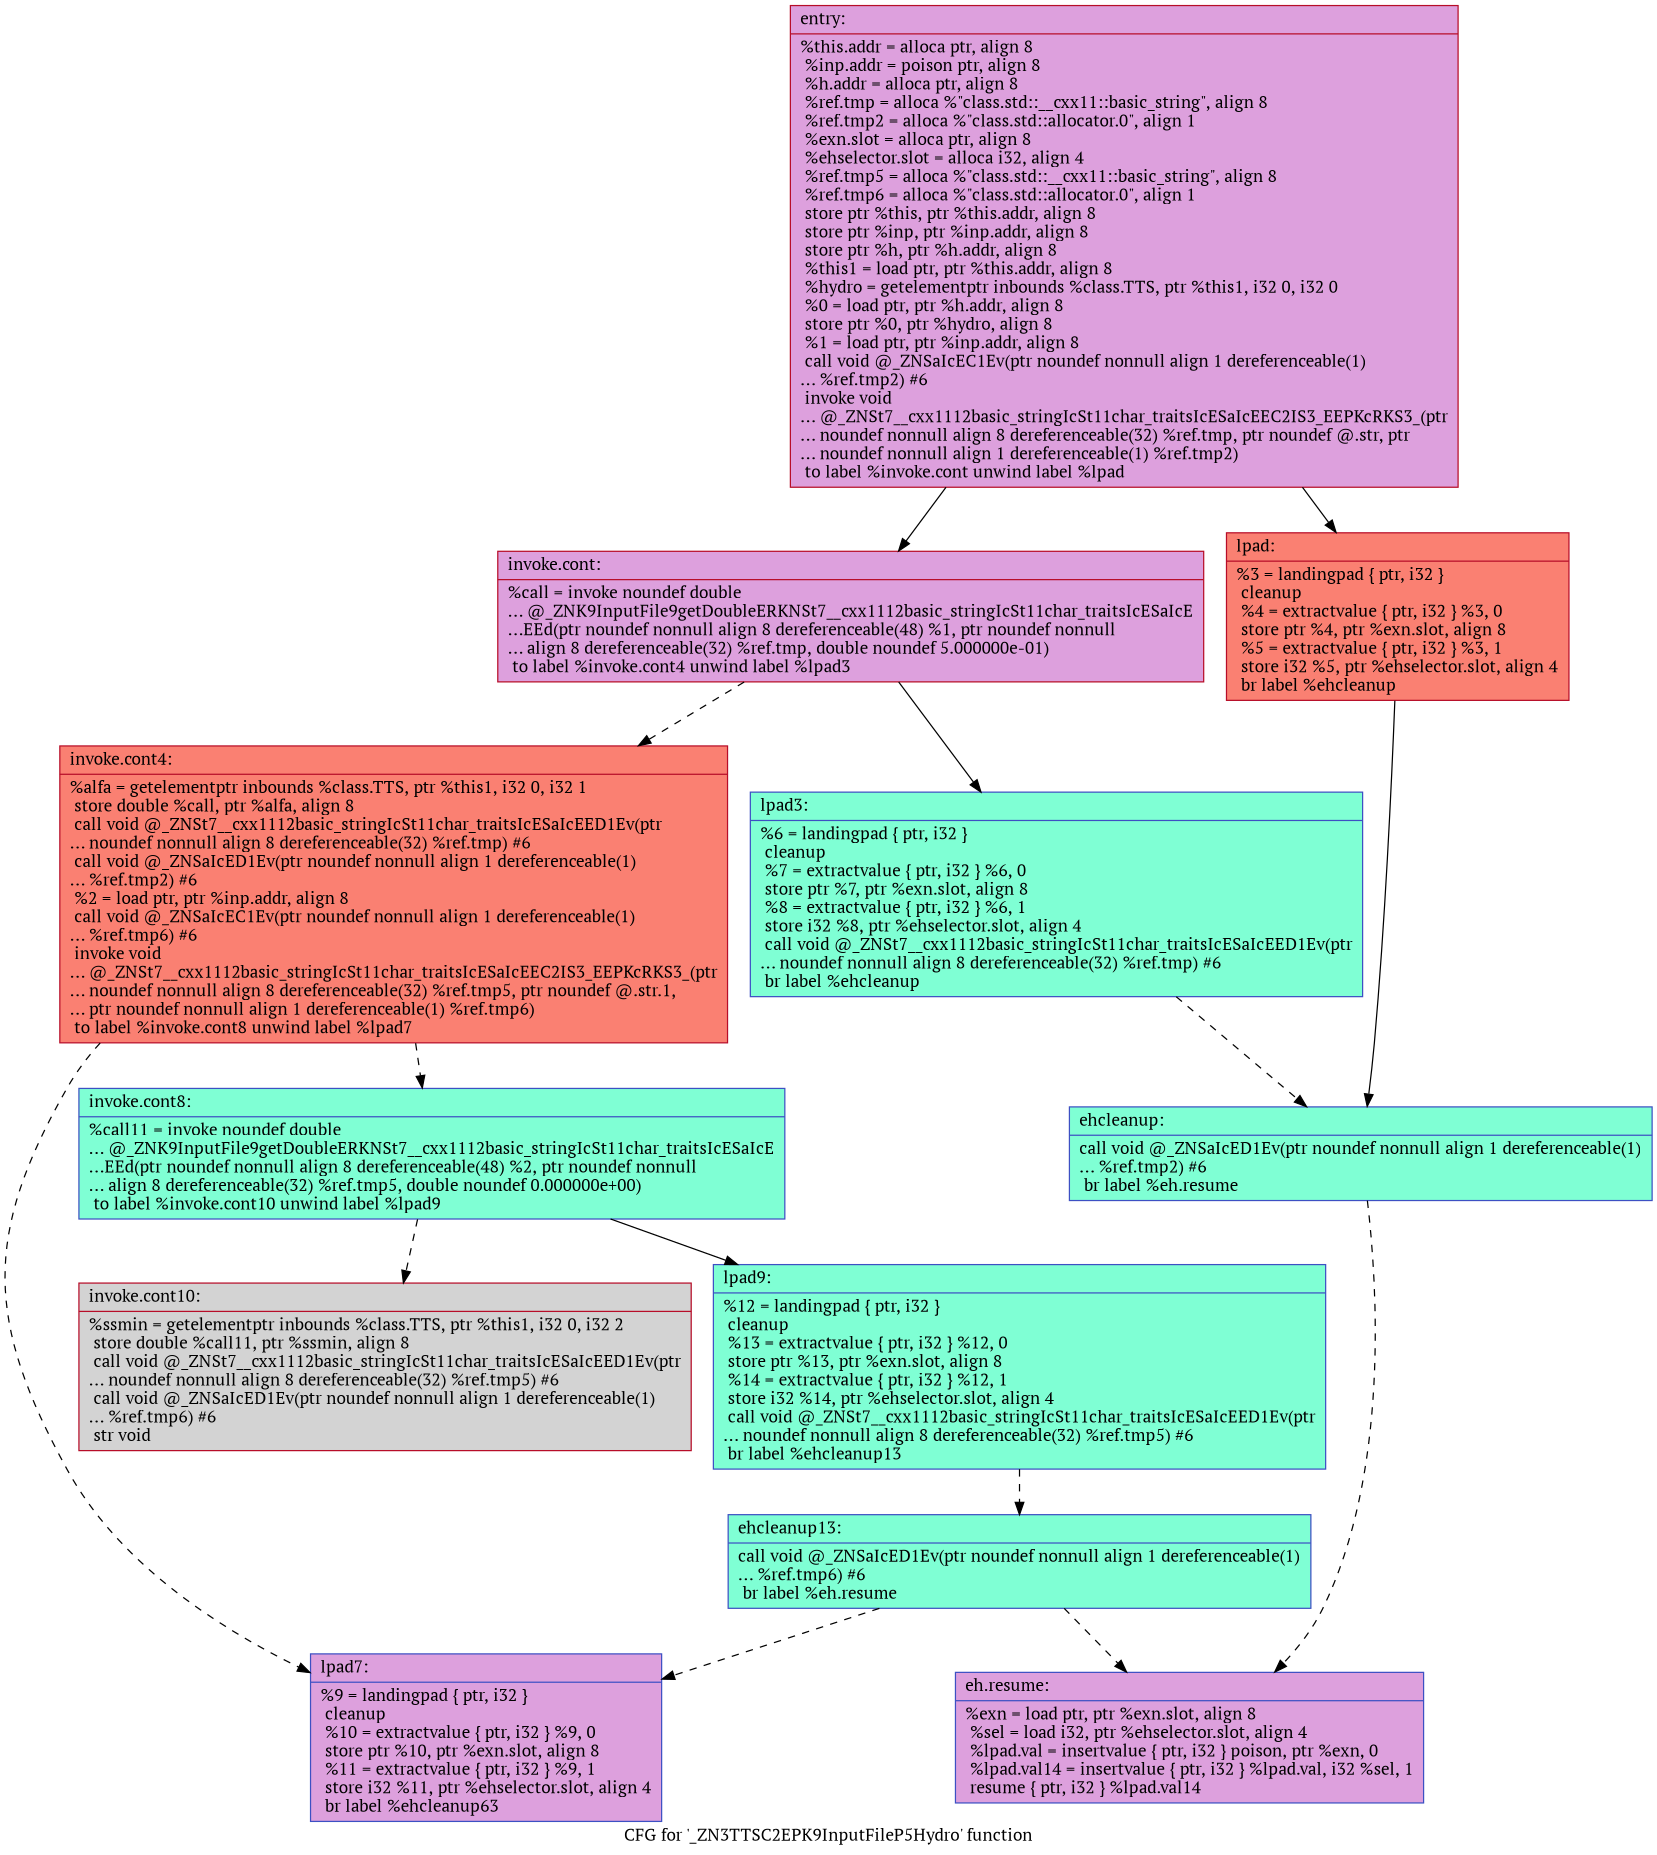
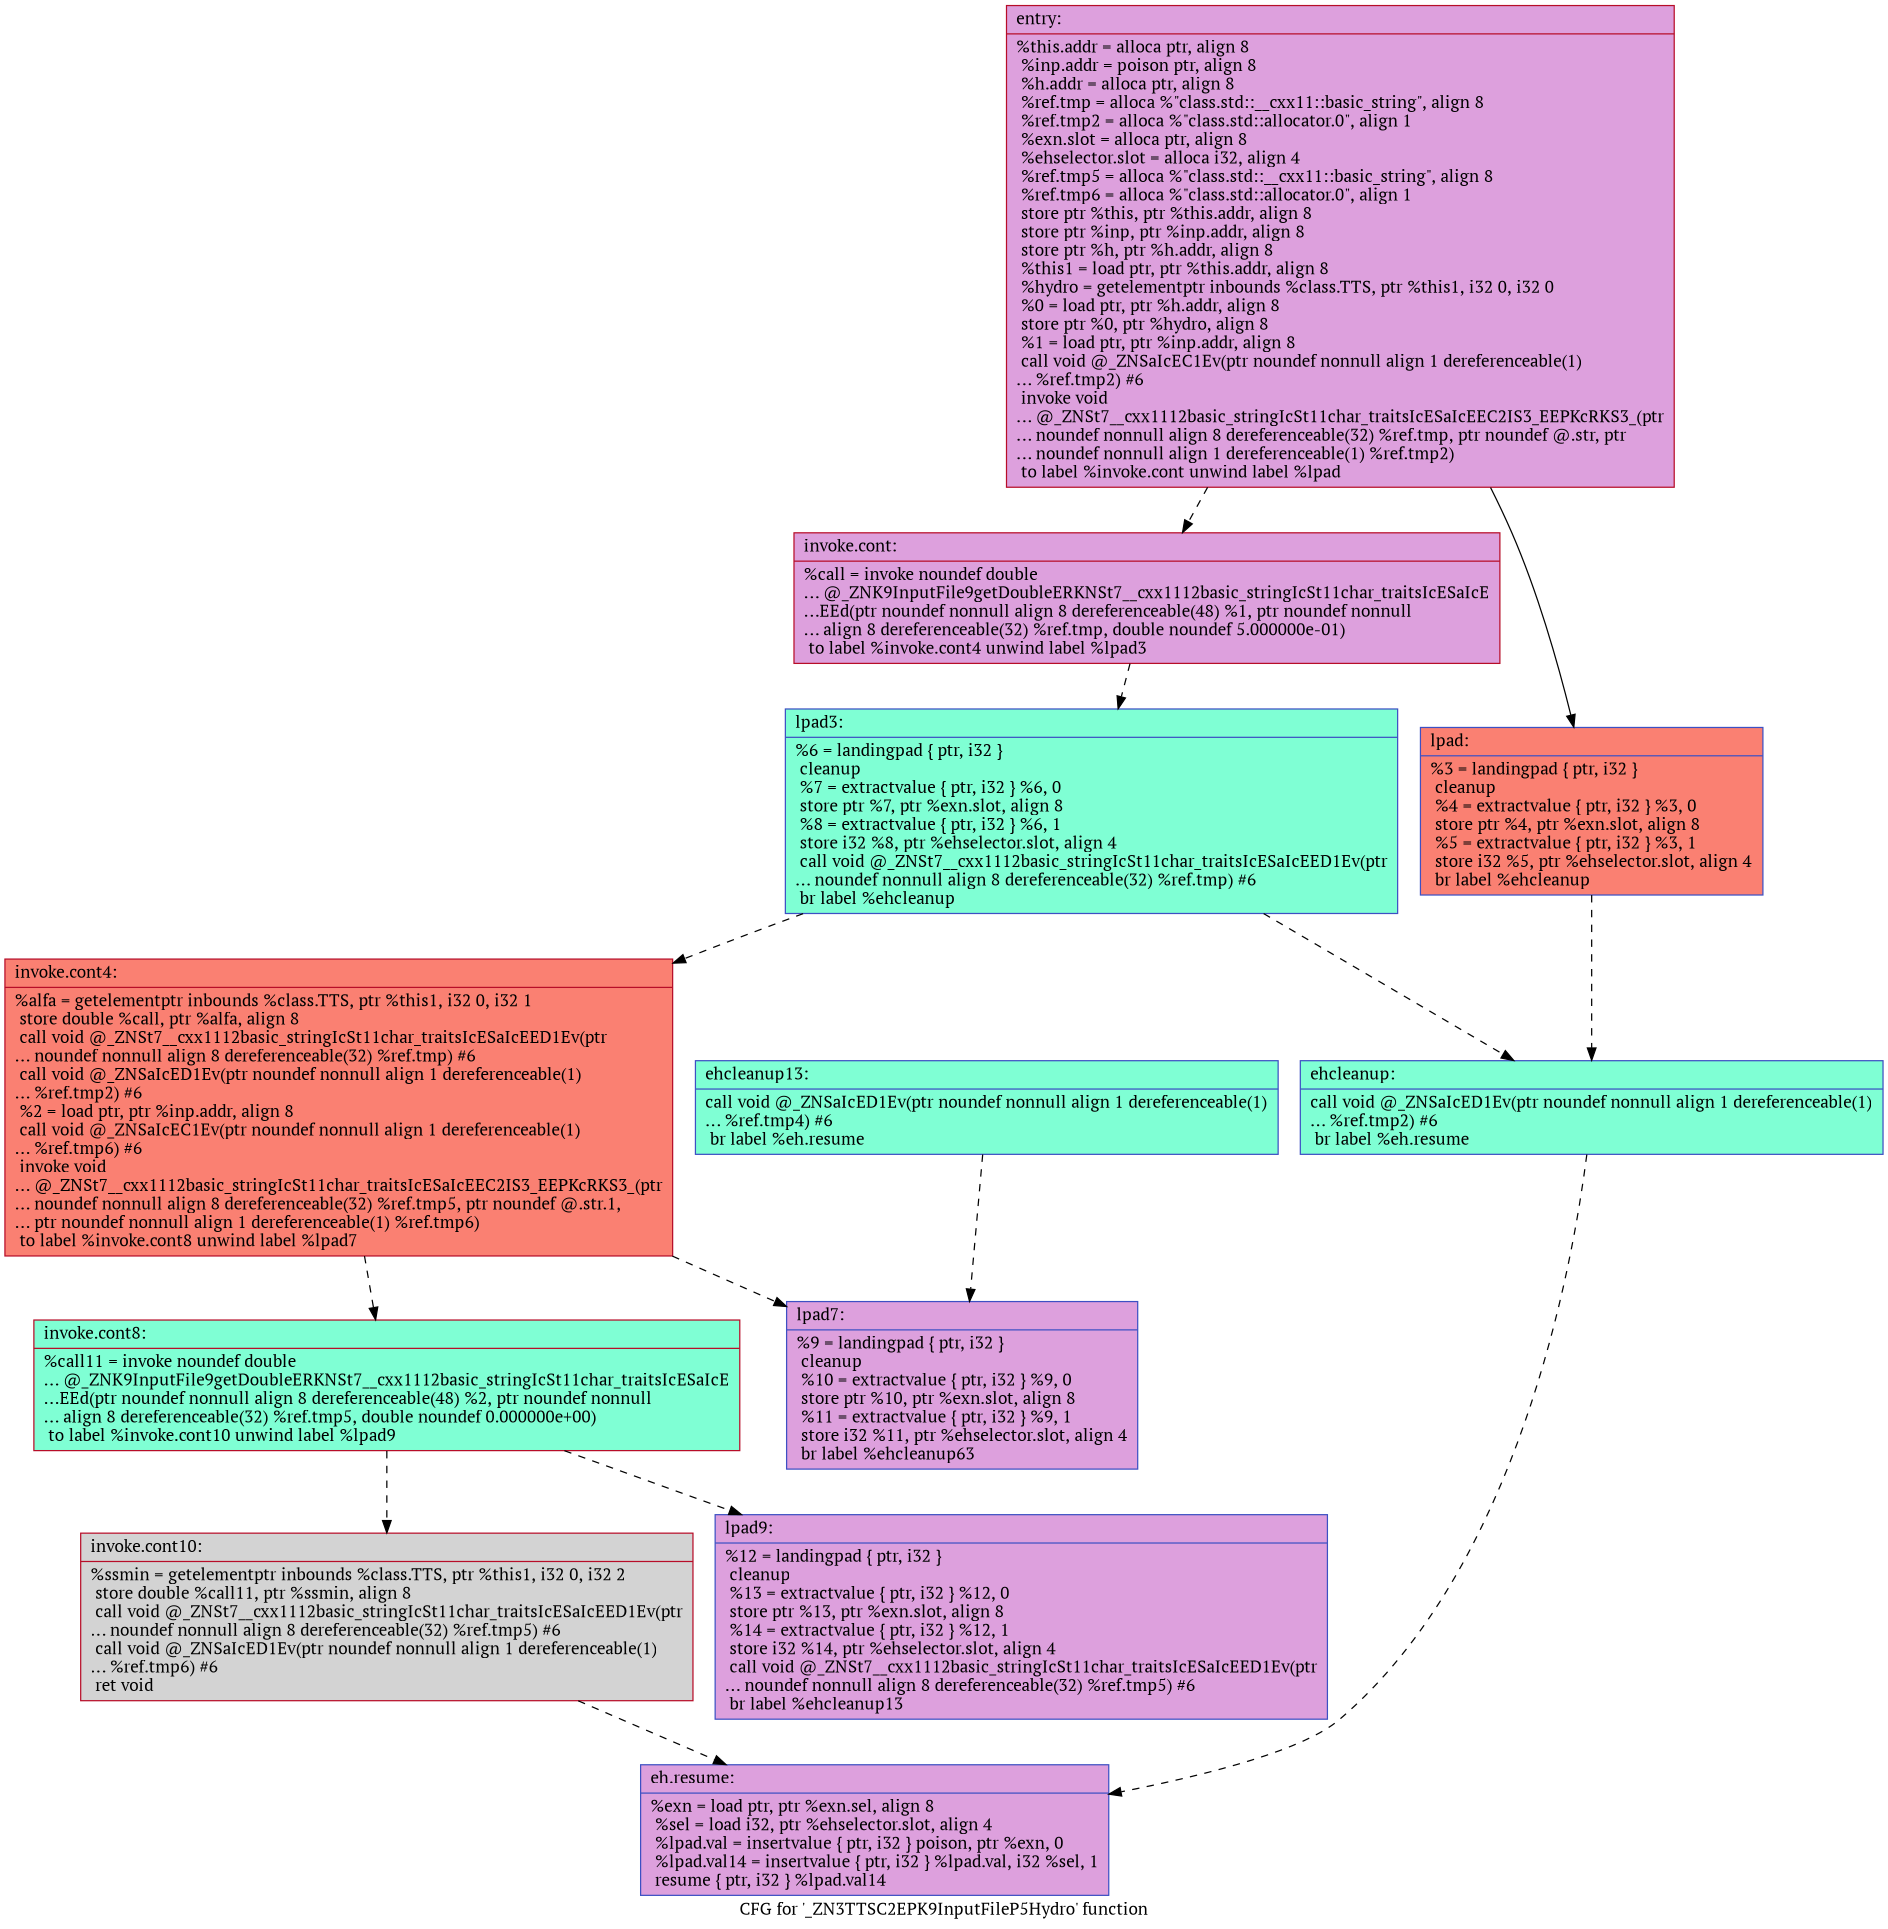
(926, 514) -> (1198, 504)
(1398, 617) -> (1592, 811)
(697, 711) -> (744, 936)
(936, 732) -> (1126, 680)
(1385, 897) -> (1592, 971)
(432, 1154) -> (387, 1385)
(668, 1240) -> (647, 1481)
(1020, 1367) -> (1021, 1617)
(120, 1436) -> (123, 1686)
(1020, 1486) -> none
(802, 1575) -> (769, 1121)
(1091, 1636) -> (646, 1730)
(1111, 1714) -> (793, 1807)
